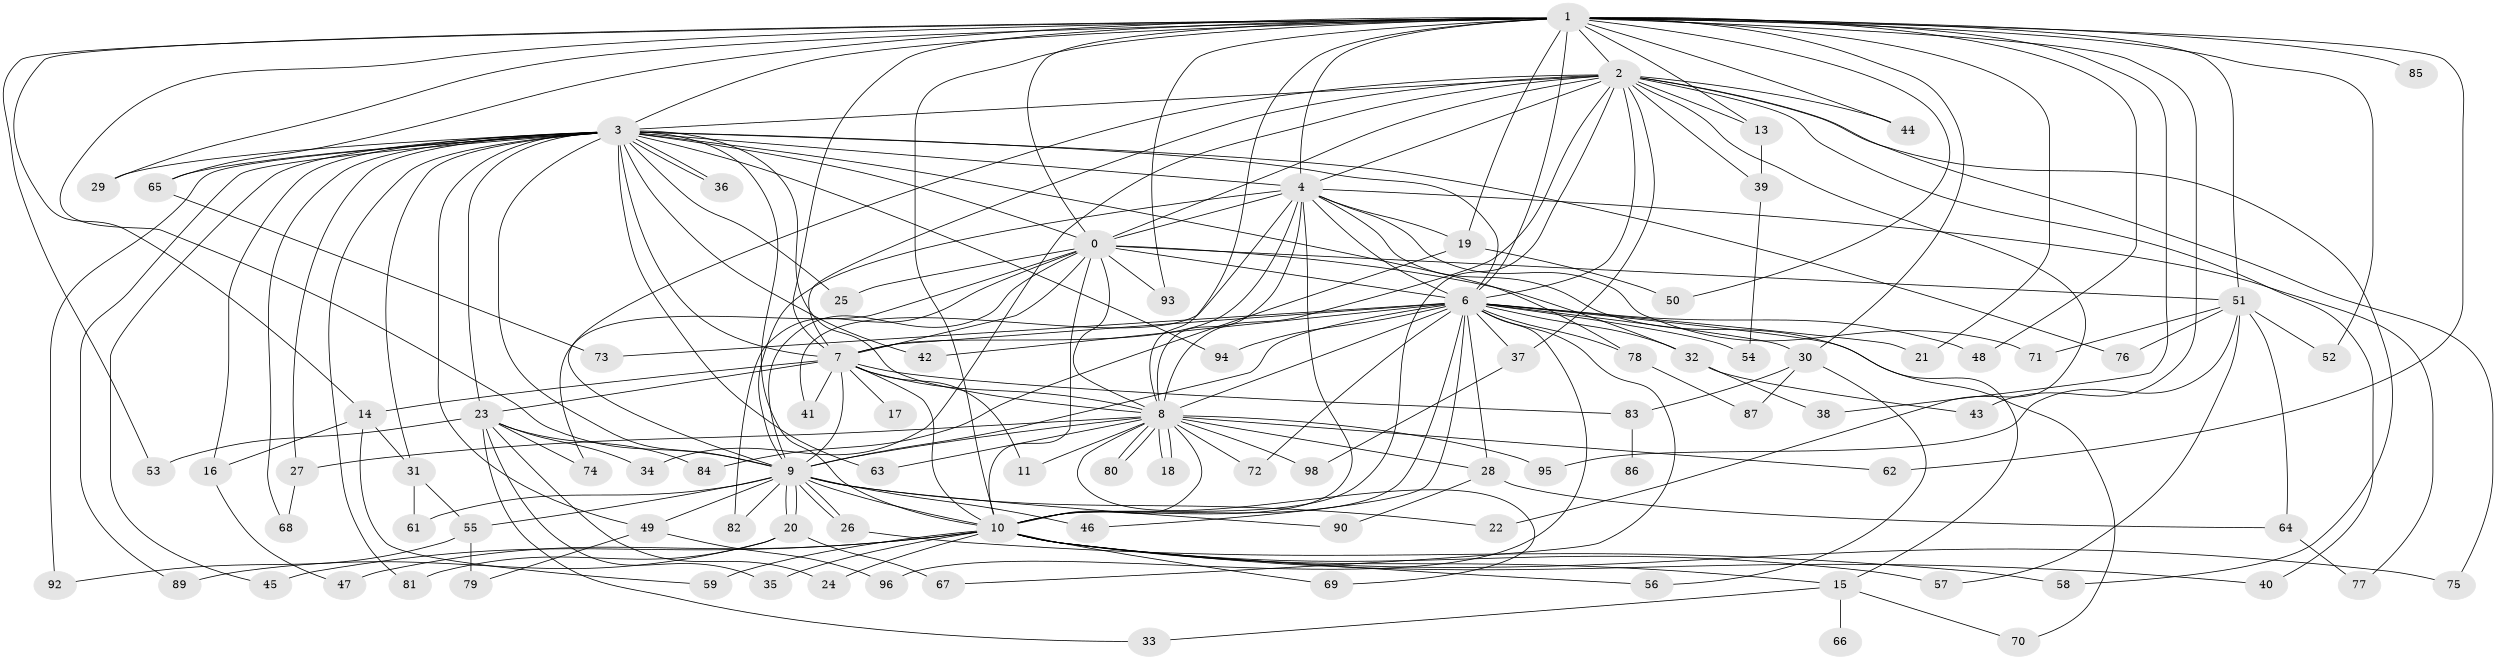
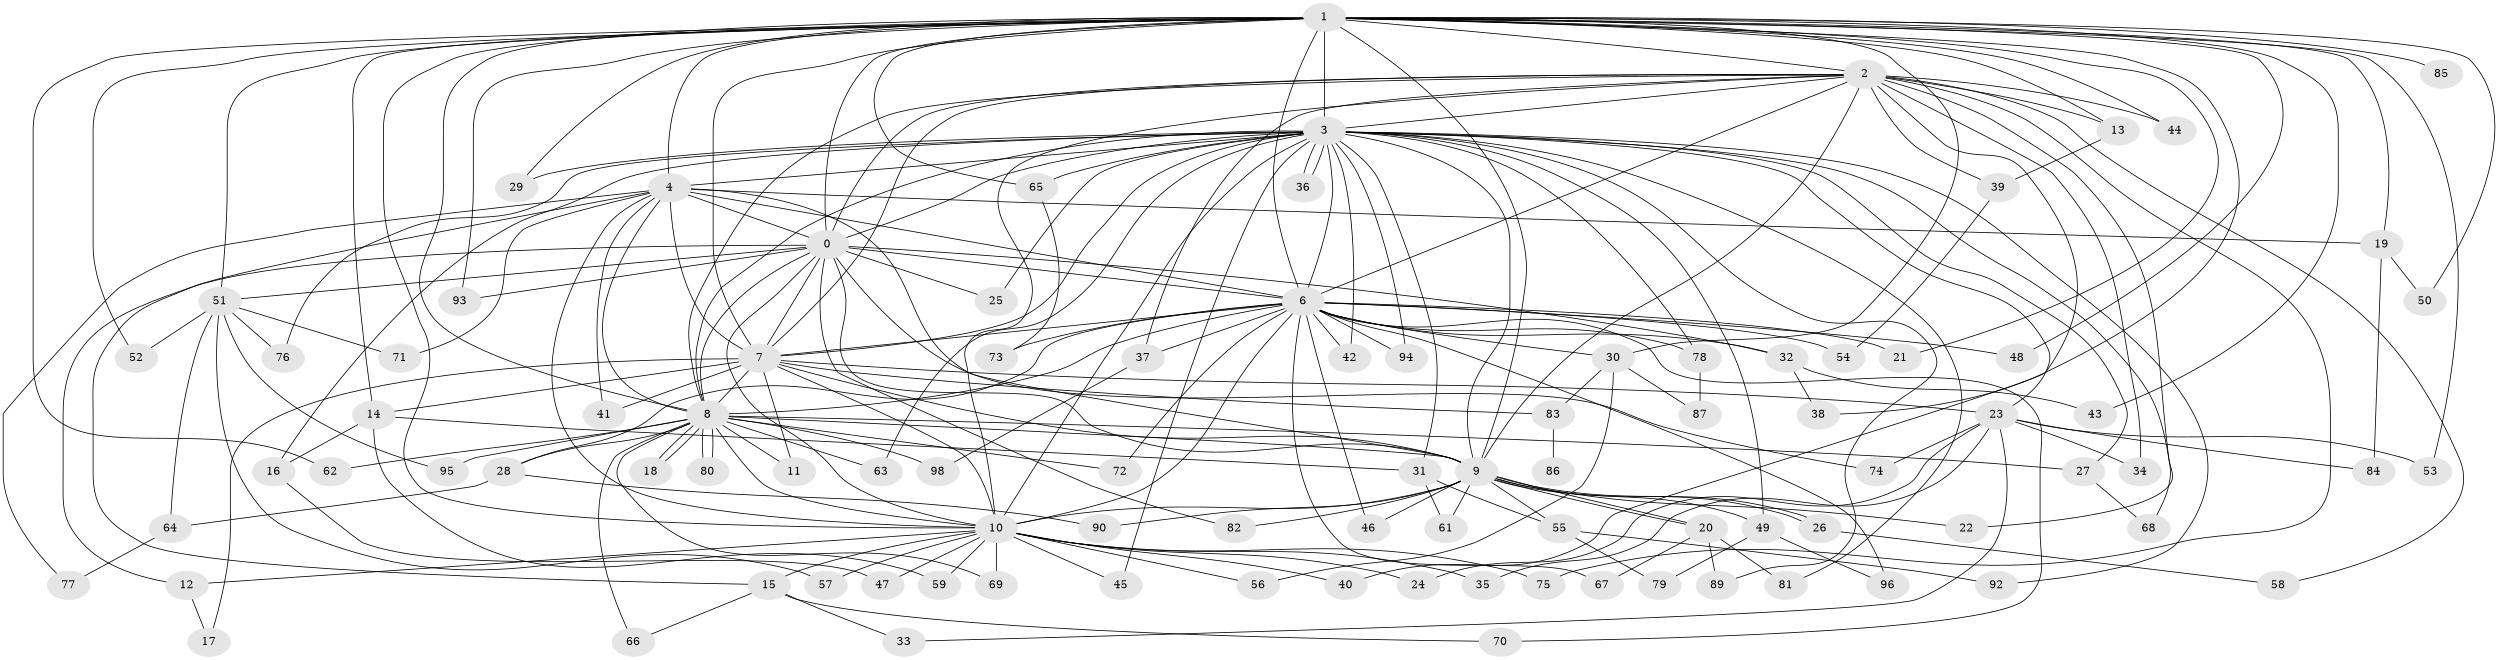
(1461, 131) -> none
(1184, 389) -> none
none -> (600, 502)
none -> (187, 585)
